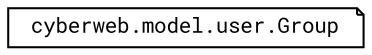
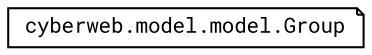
(186, 28) -> (186, 28)
